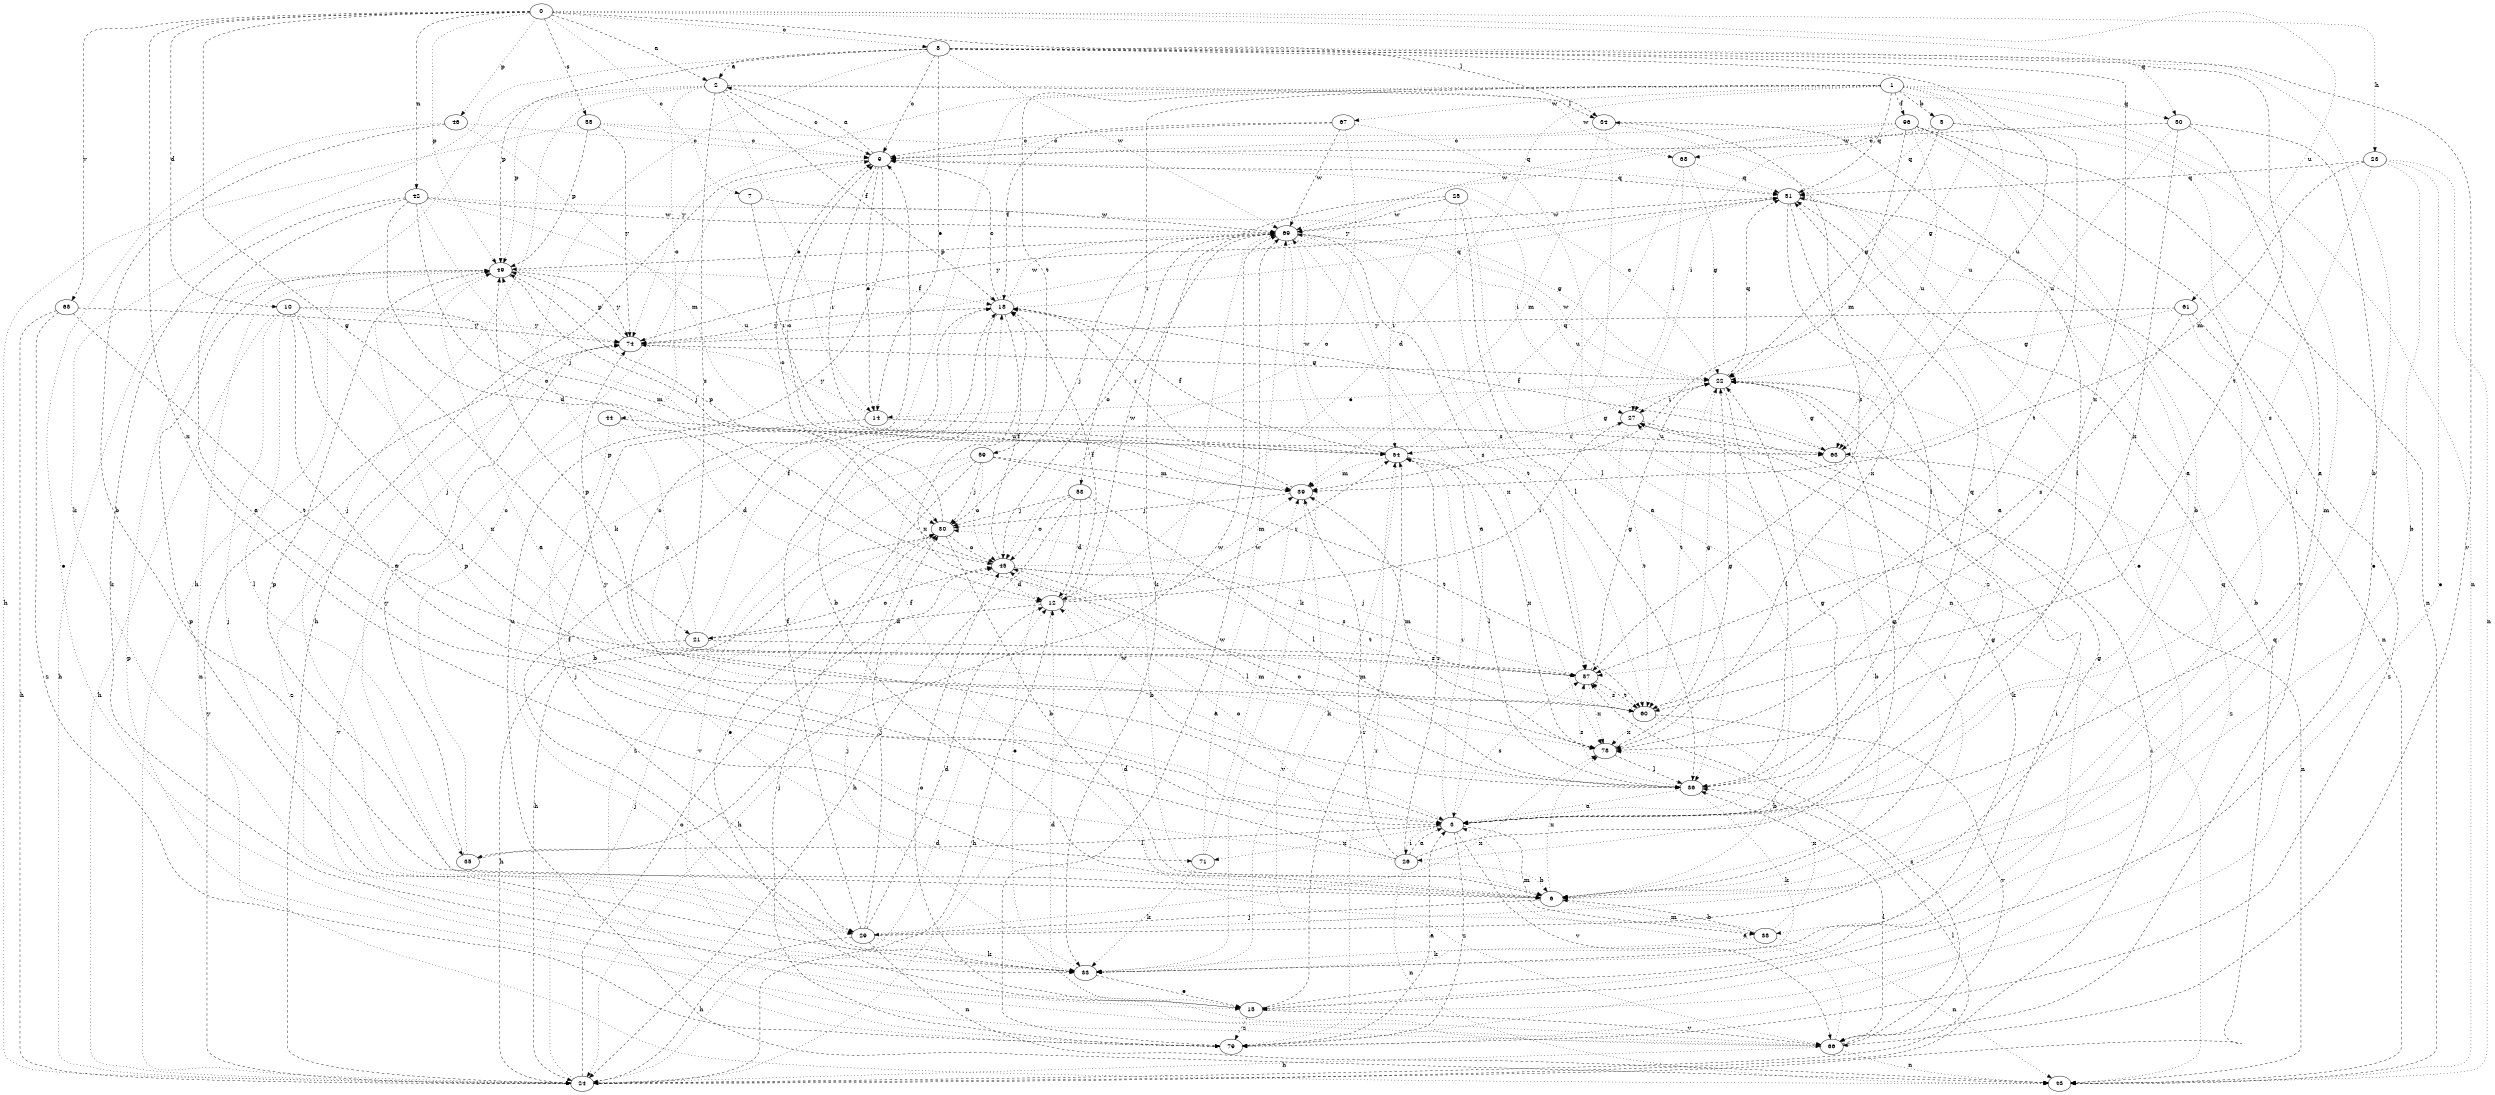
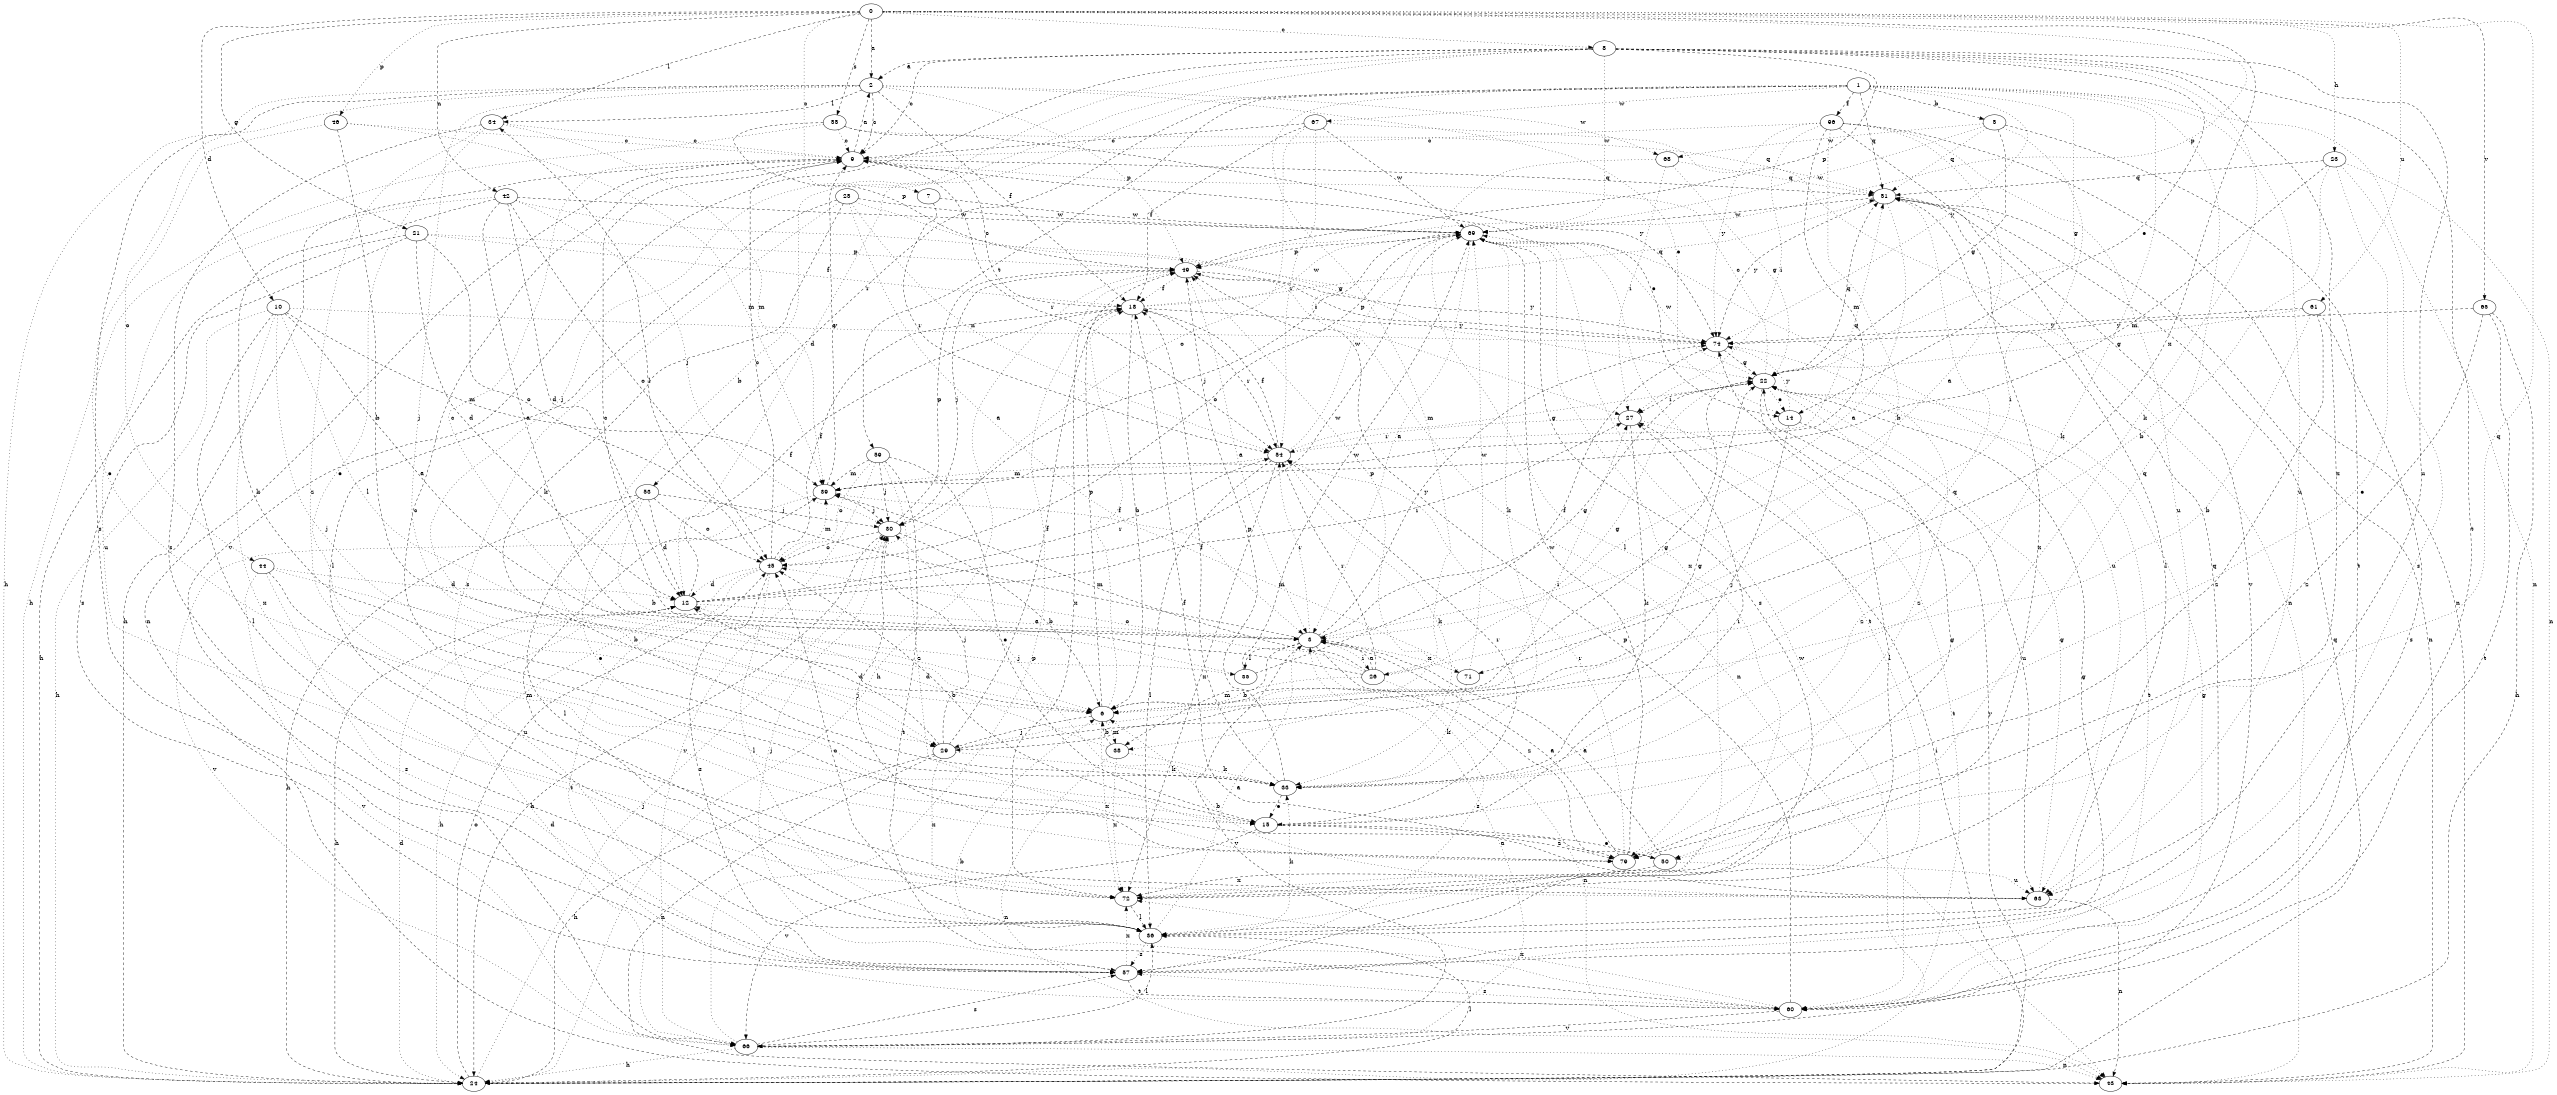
none -> (1294, 269)
(1394, 326) -> (973, 326)
(387, 603) -> (1564, 511)
(877, 621) -> (486, 443)
(513, 622) -> (149, 622)
(1605, 751) -> (1126, 899)
(1860, 763) -> (1590, 554)
(2165, 847) -> (1484, 832)
